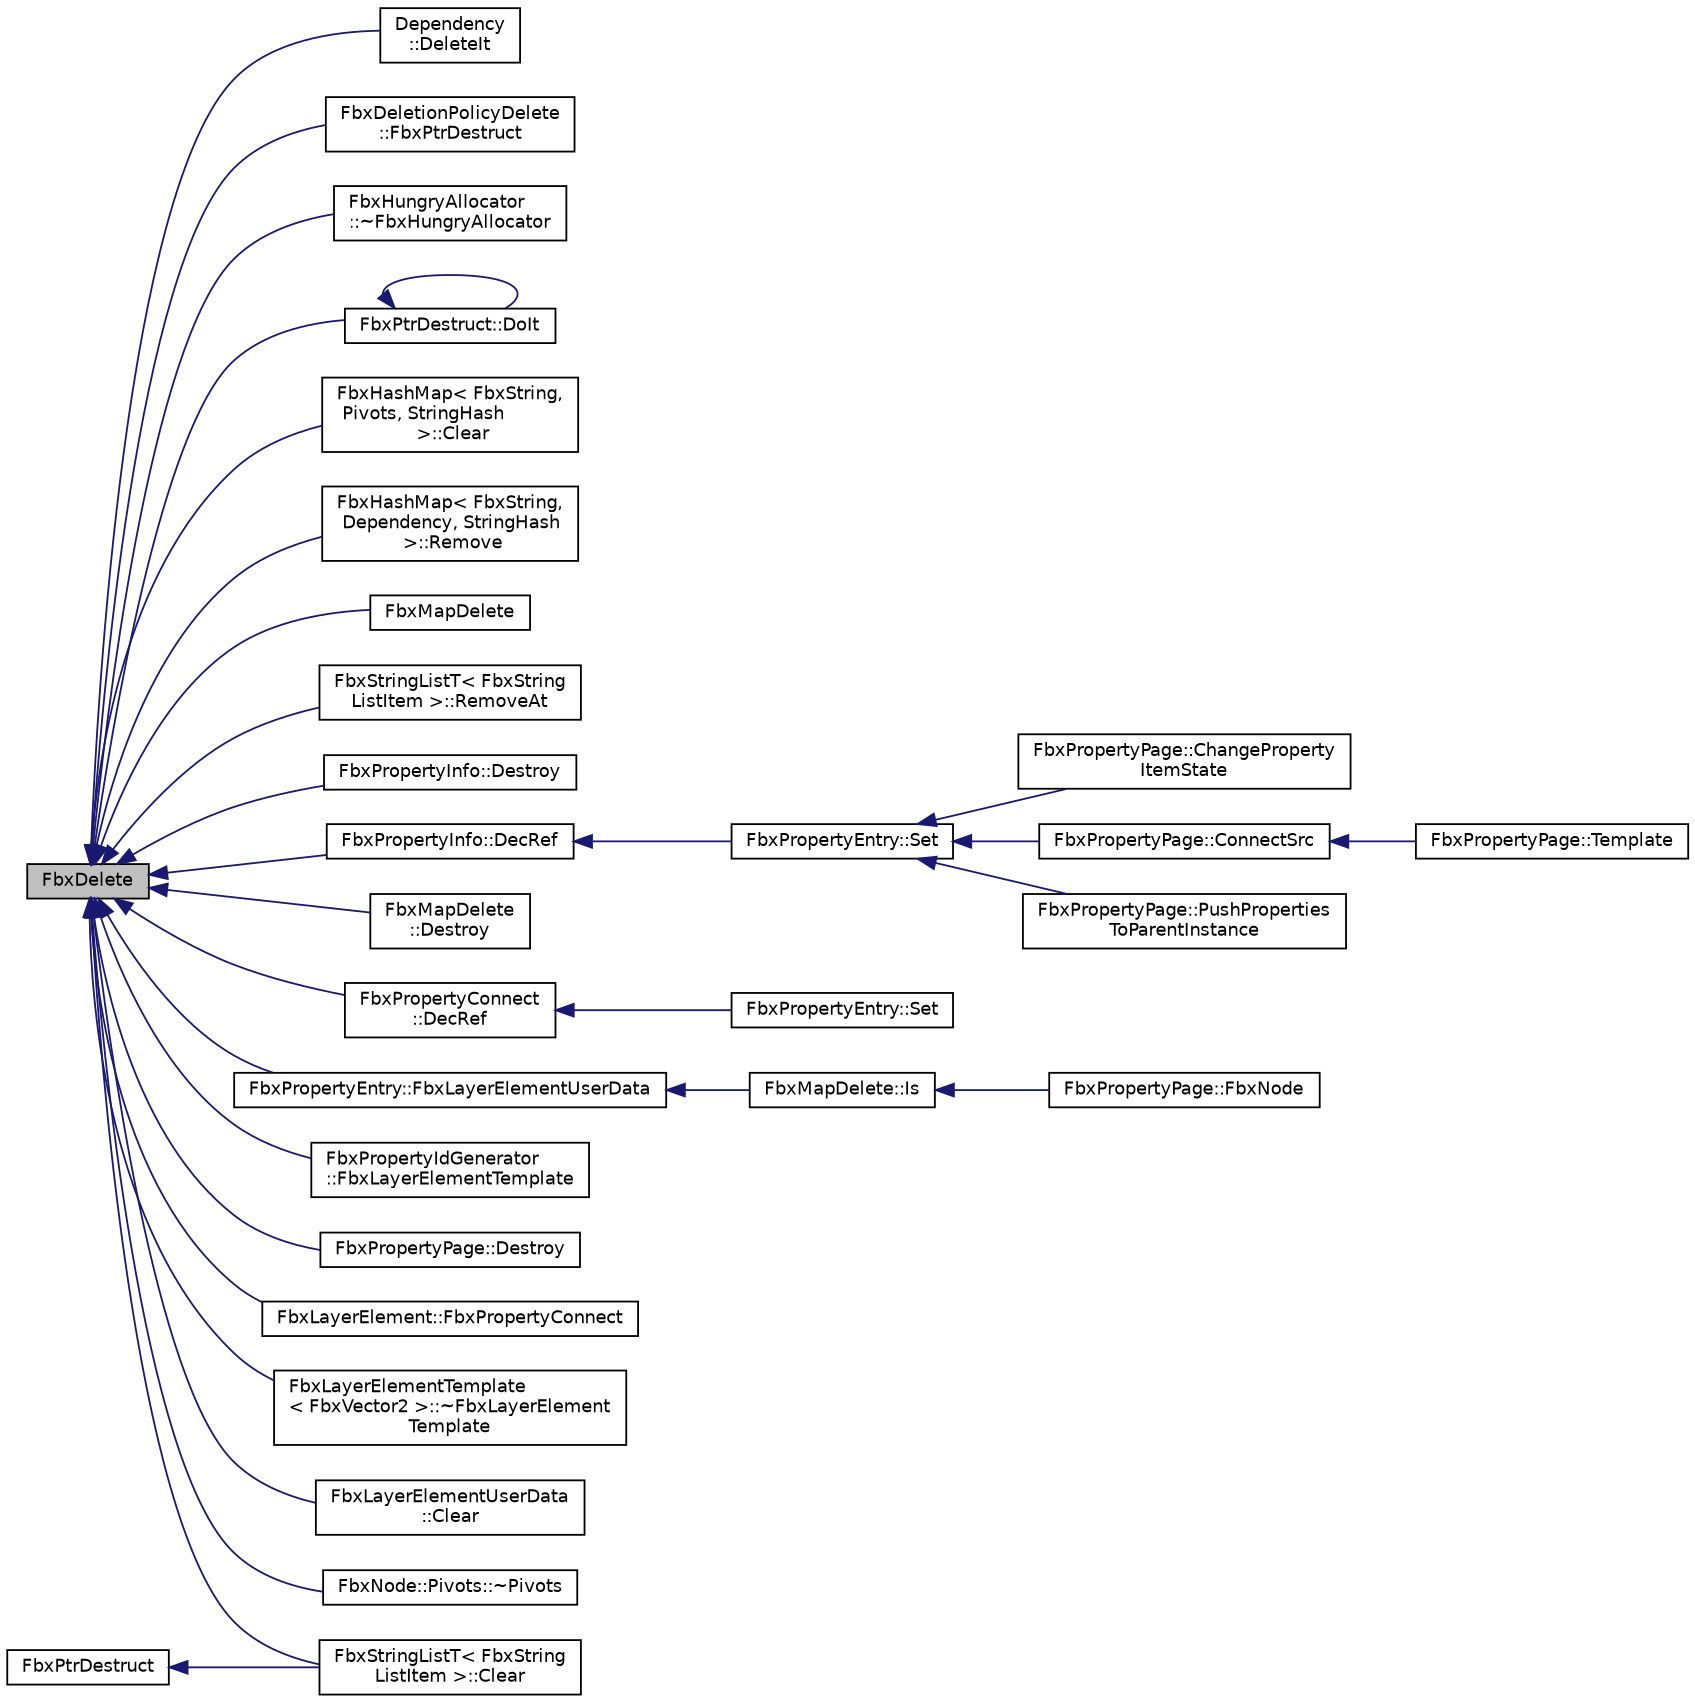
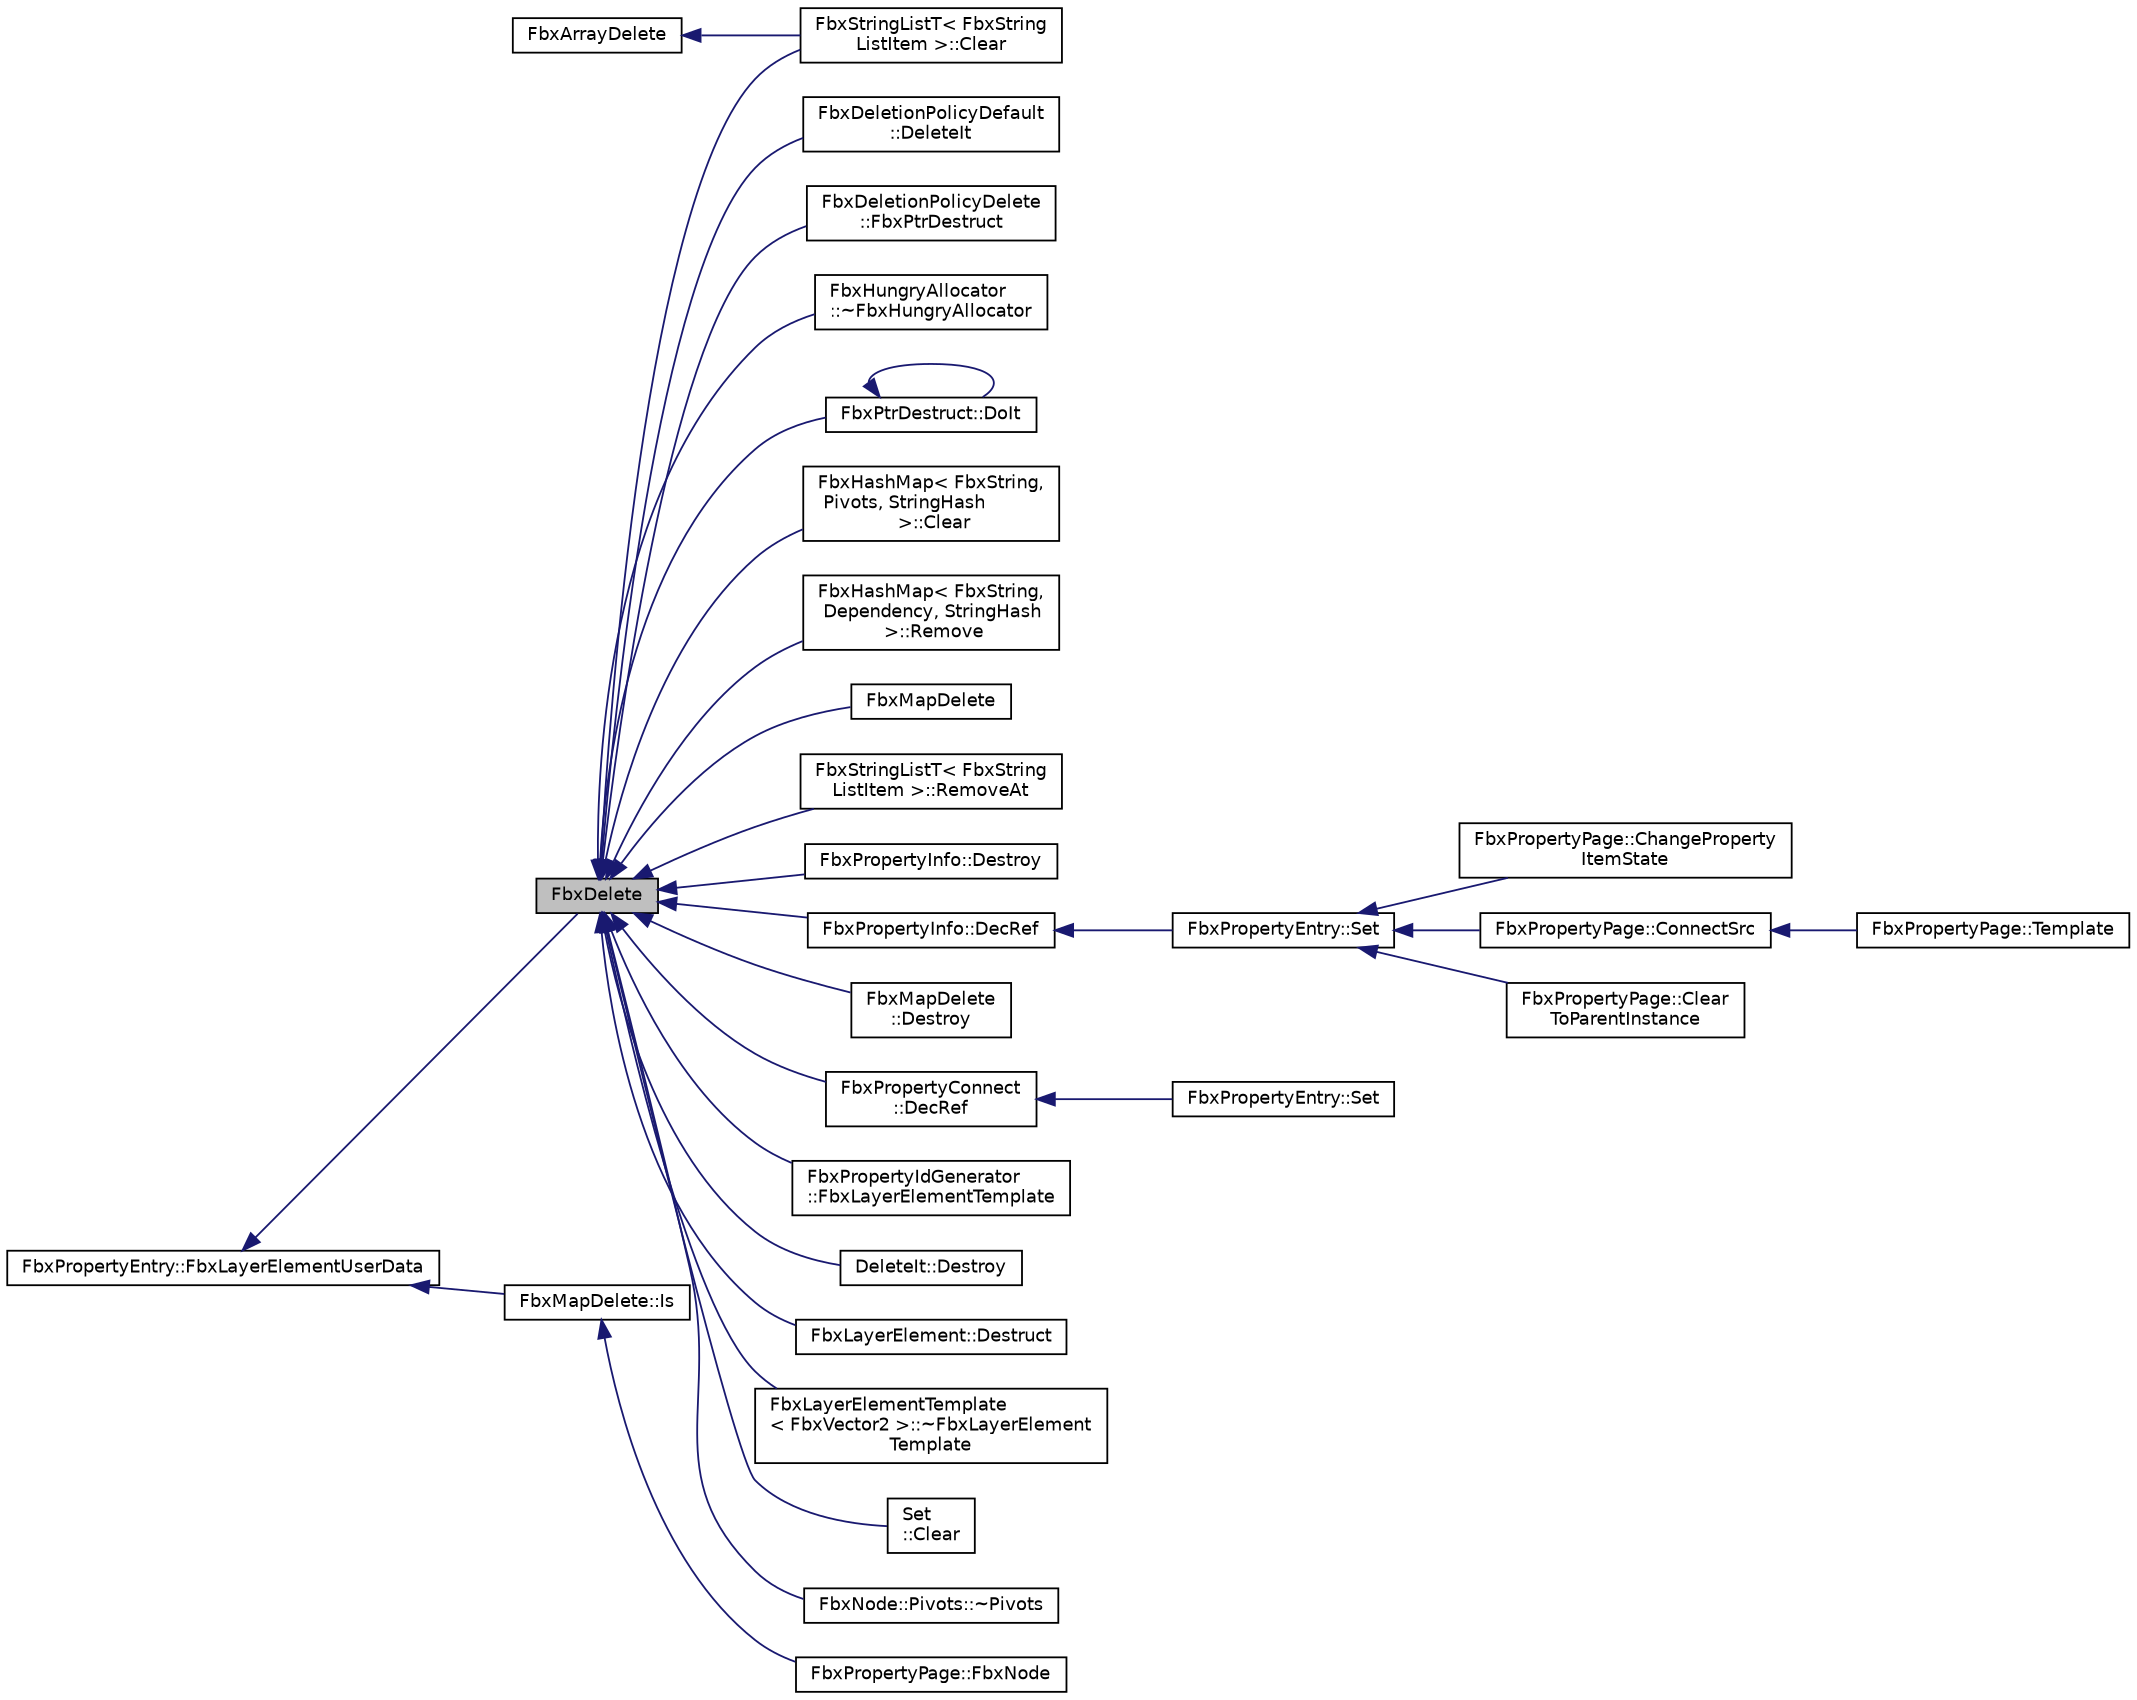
(450, 35) -> (931, 124)
(1184, 921) -> (1626, 1010)
(176, 1009) -> (416, 1076)
(450, 1250) -> (931, 1268)
(450, 1319) -> (931, 1337)
(450, 1508) -> (931, 1526)
(88, 1667) -> (597, 35)
